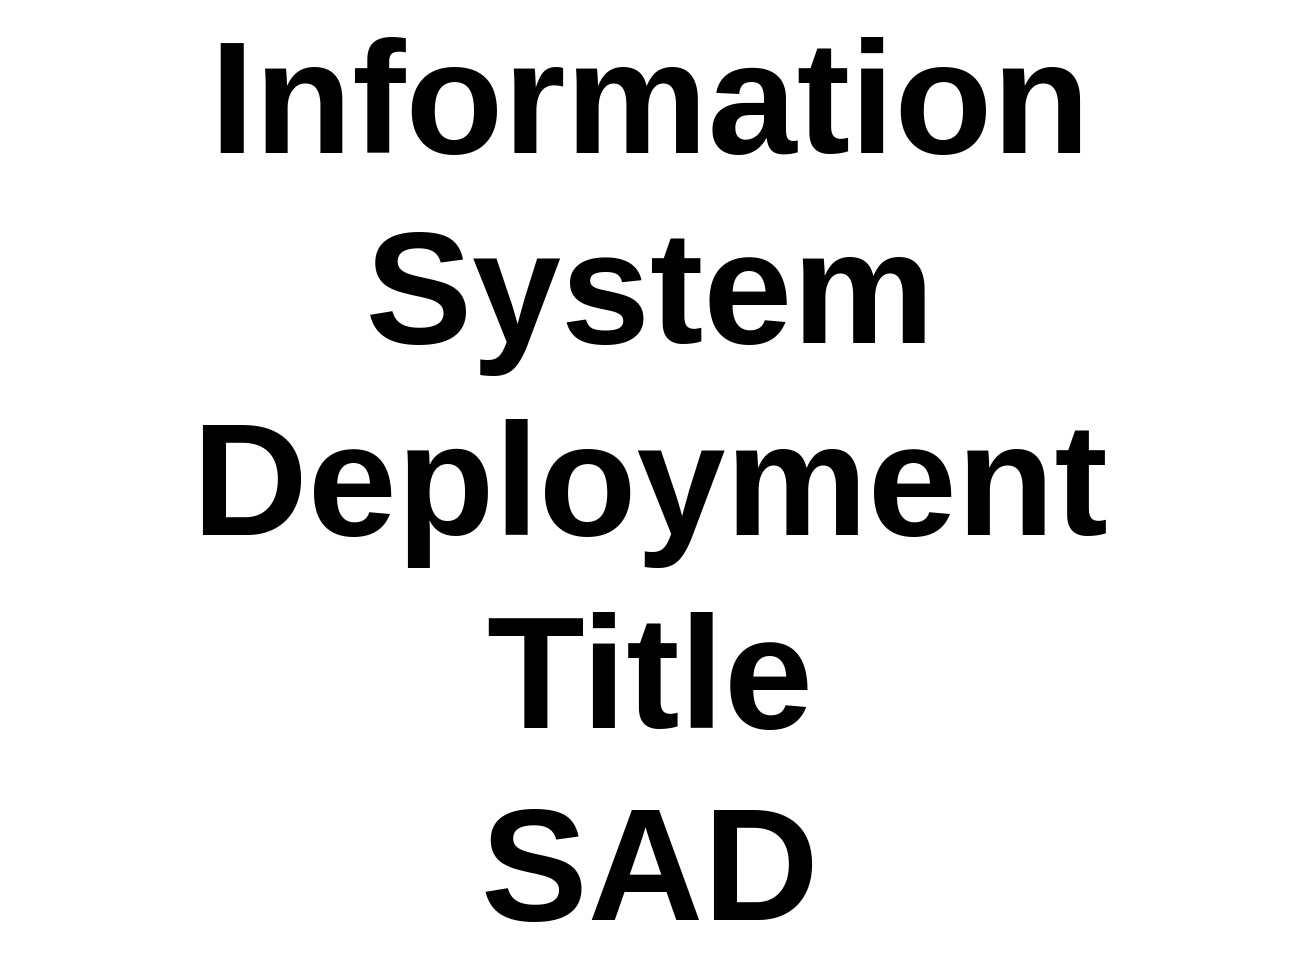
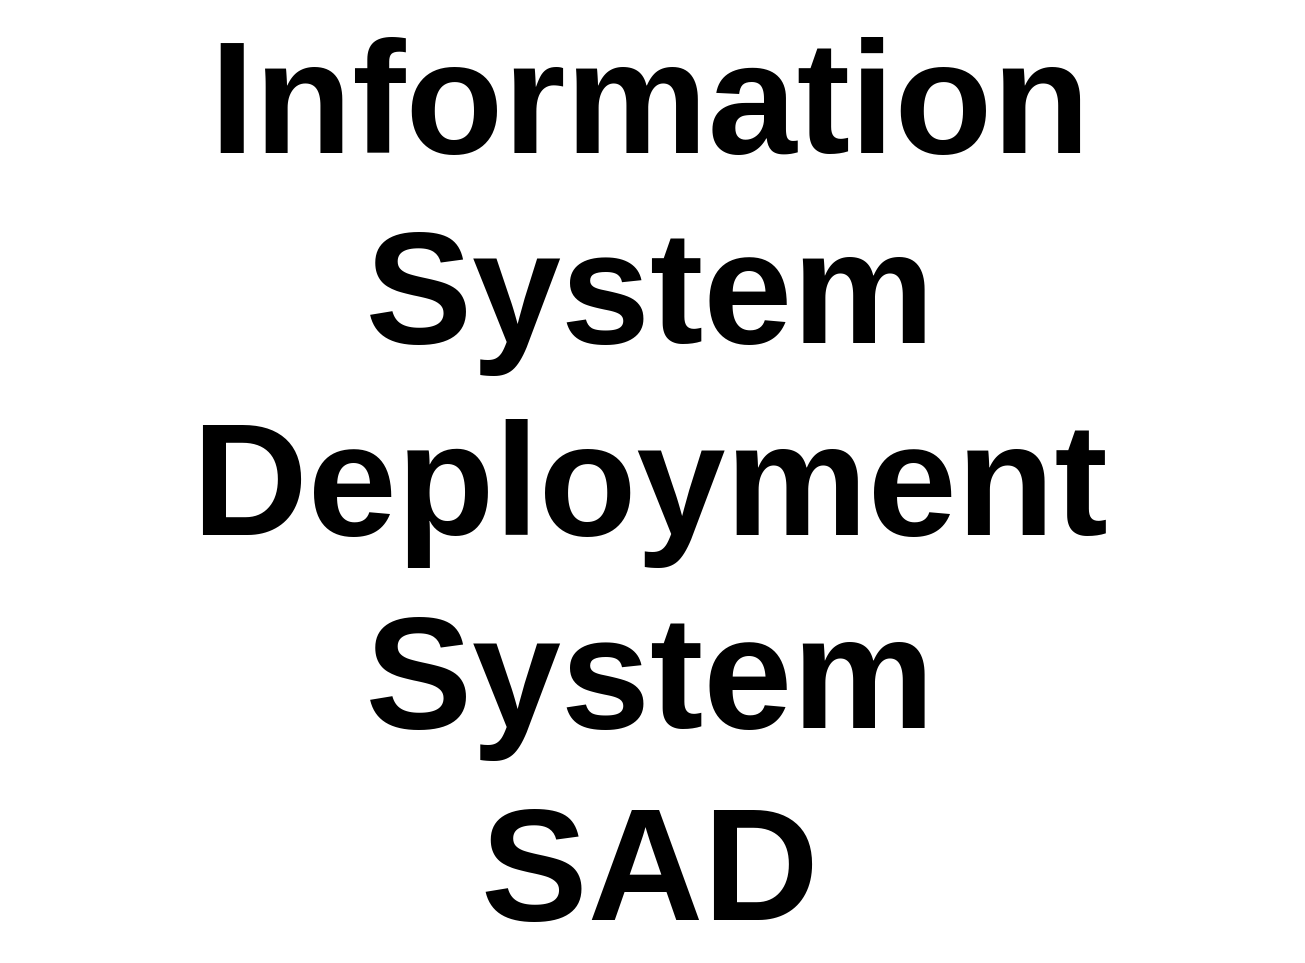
(651, 481) -> (651, 481)
